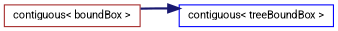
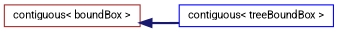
(154, 8) -> (165, 23)
